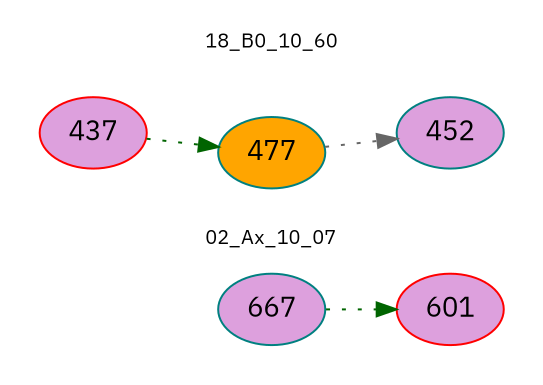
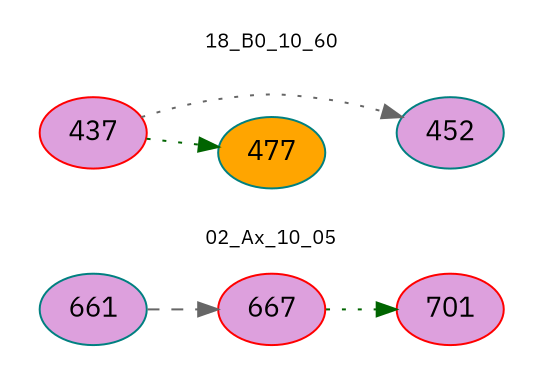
(351, 144) -> (262, 95)
(272, 239) -> (272, 239)
none -> (93, 309)
(272, 309) -> (272, 309)
(450, 309) -> (450, 309)
